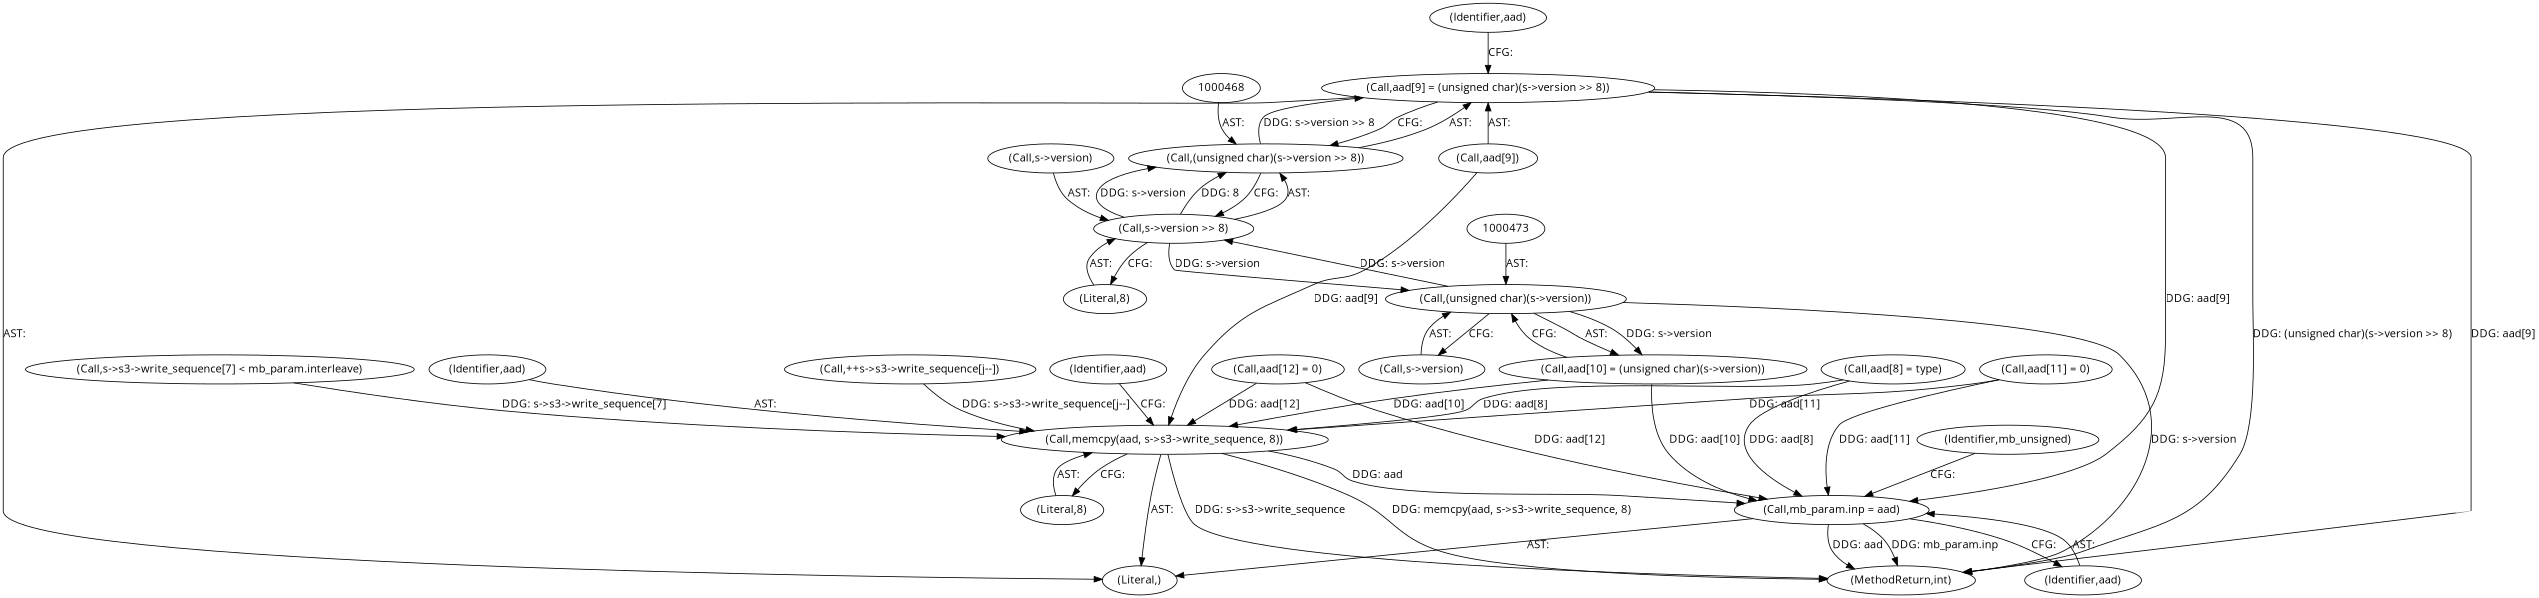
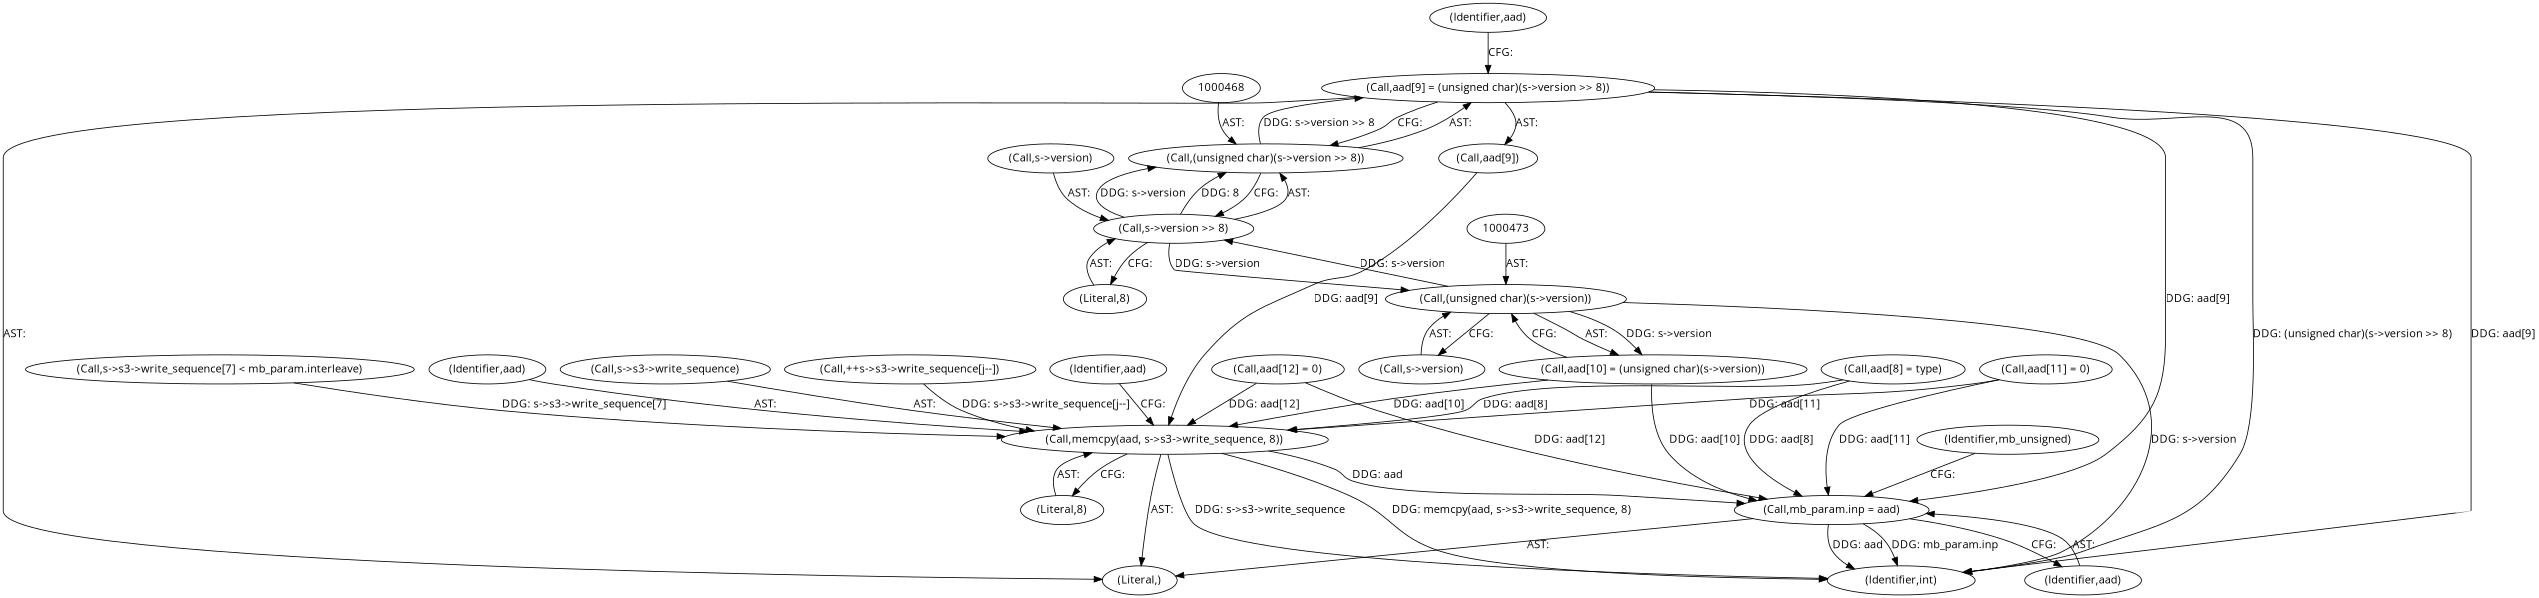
(1488, 127) -> (1516, 120)
none -> (665, 369)
(1901, 580) -> (1901, 580)
